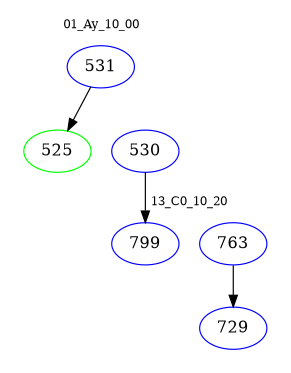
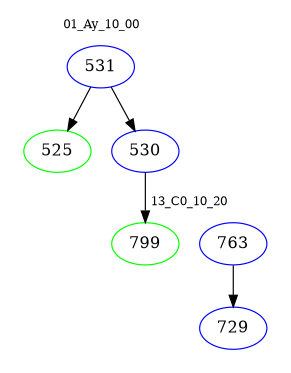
none -> (120, 104)
(145, 244) -> (145, 244)
